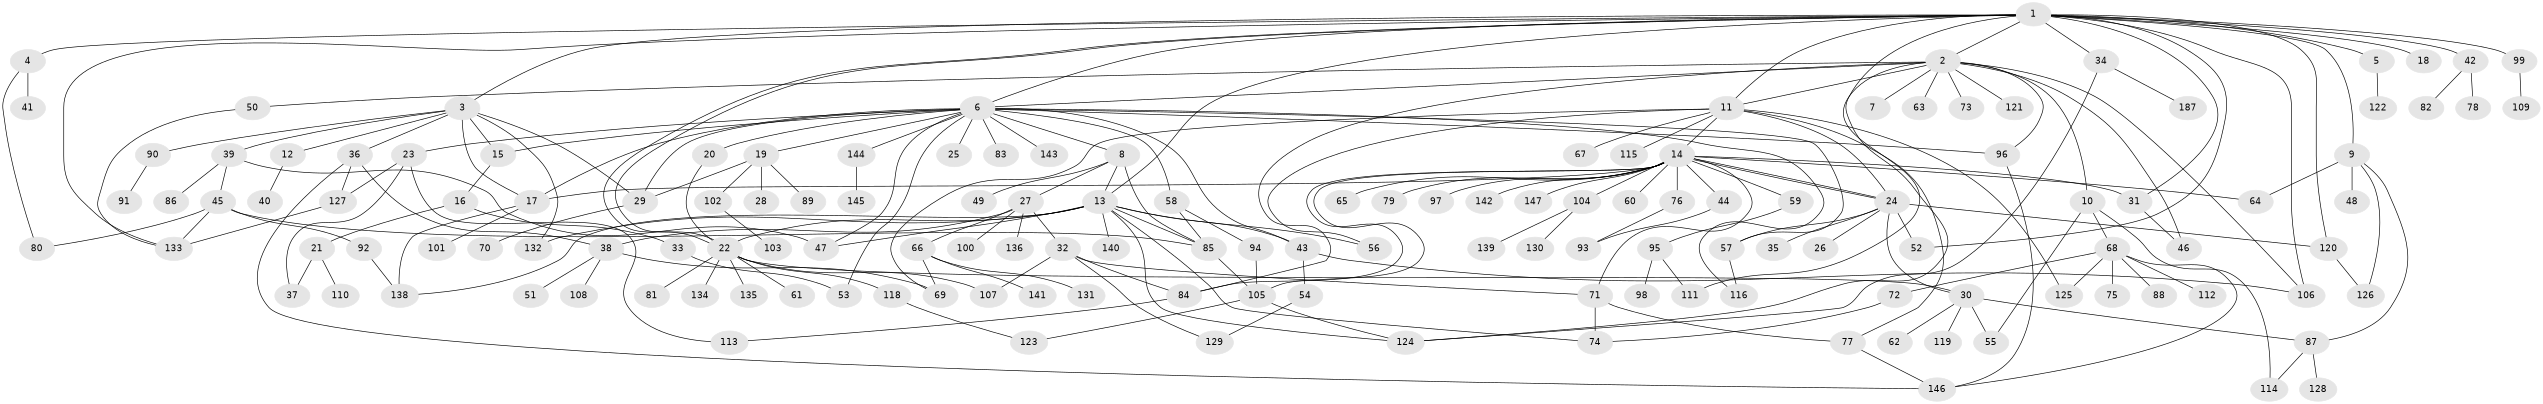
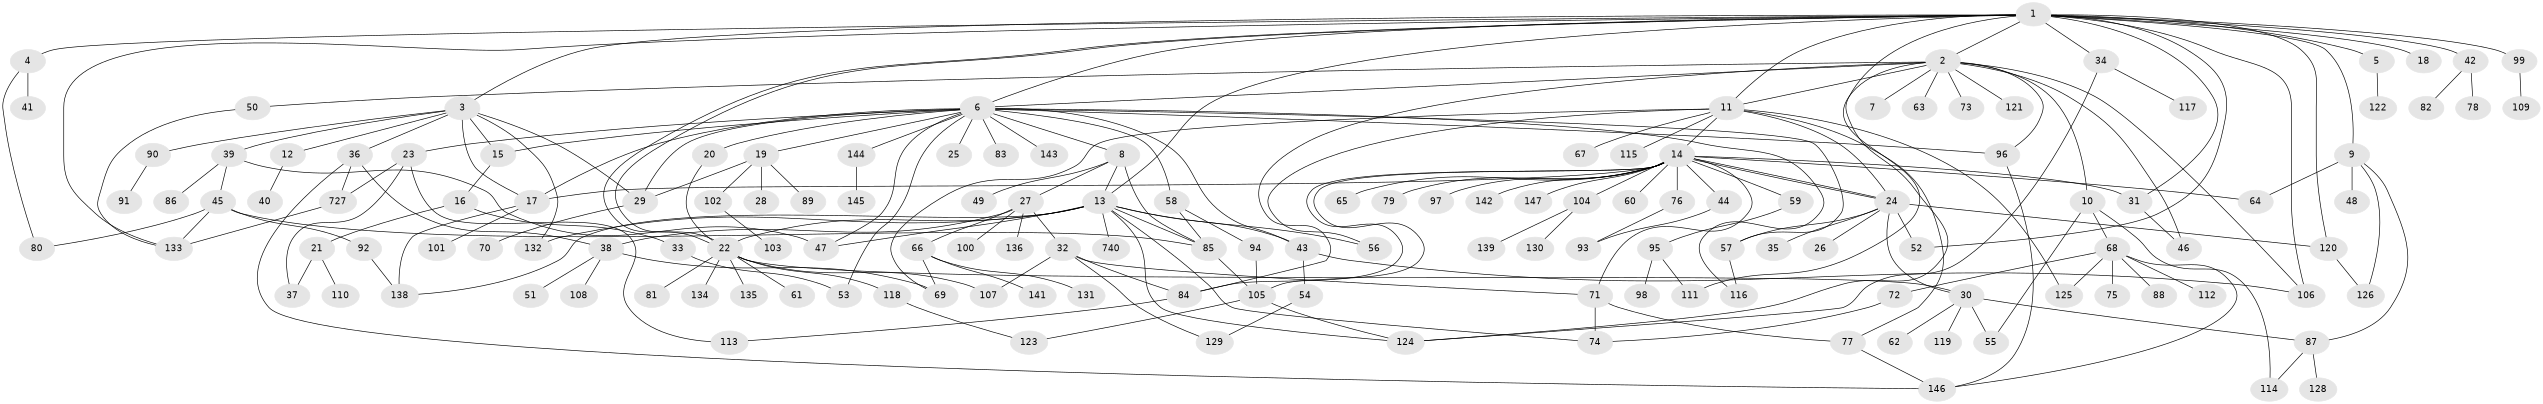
(2188, 108) -> (2188, 108)
(338, 202) -> (338, 202)
(1111, 249) -> (1111, 249)
